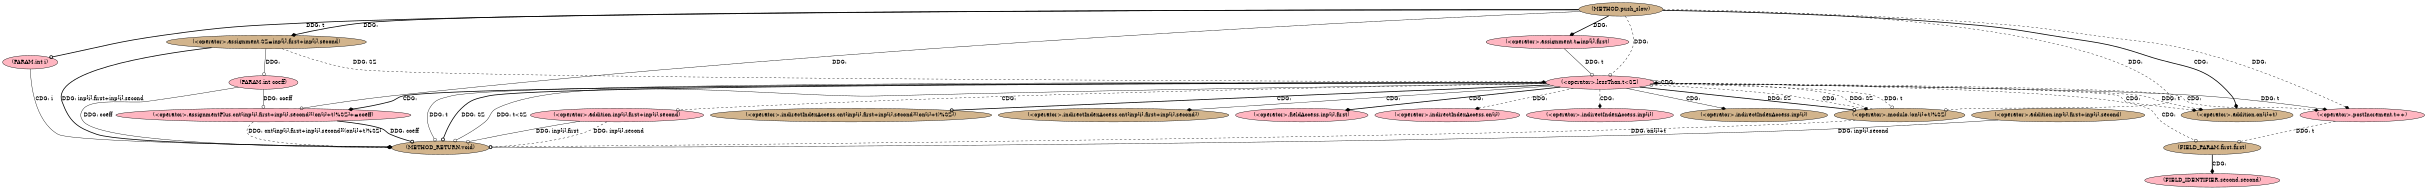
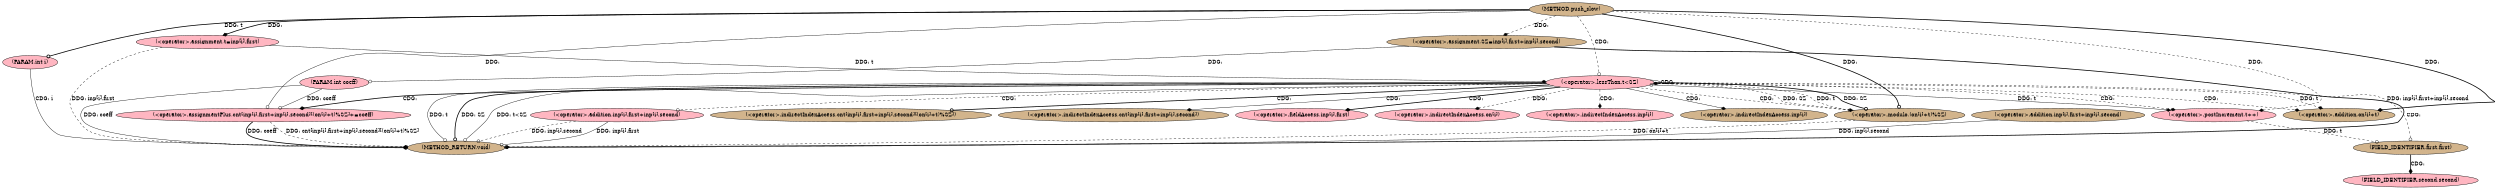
(937, 12) -> (1532, 25)
(2037, 41) -> (1757, 43)
(1642, 42) -> (1603, 42)
(1578, 61) -> (905, 70)
(2202, 62) -> (2433, 62)
(910, 79) -> none
none -> (115, 138)
(2212, 148) -> (2411, 148)
